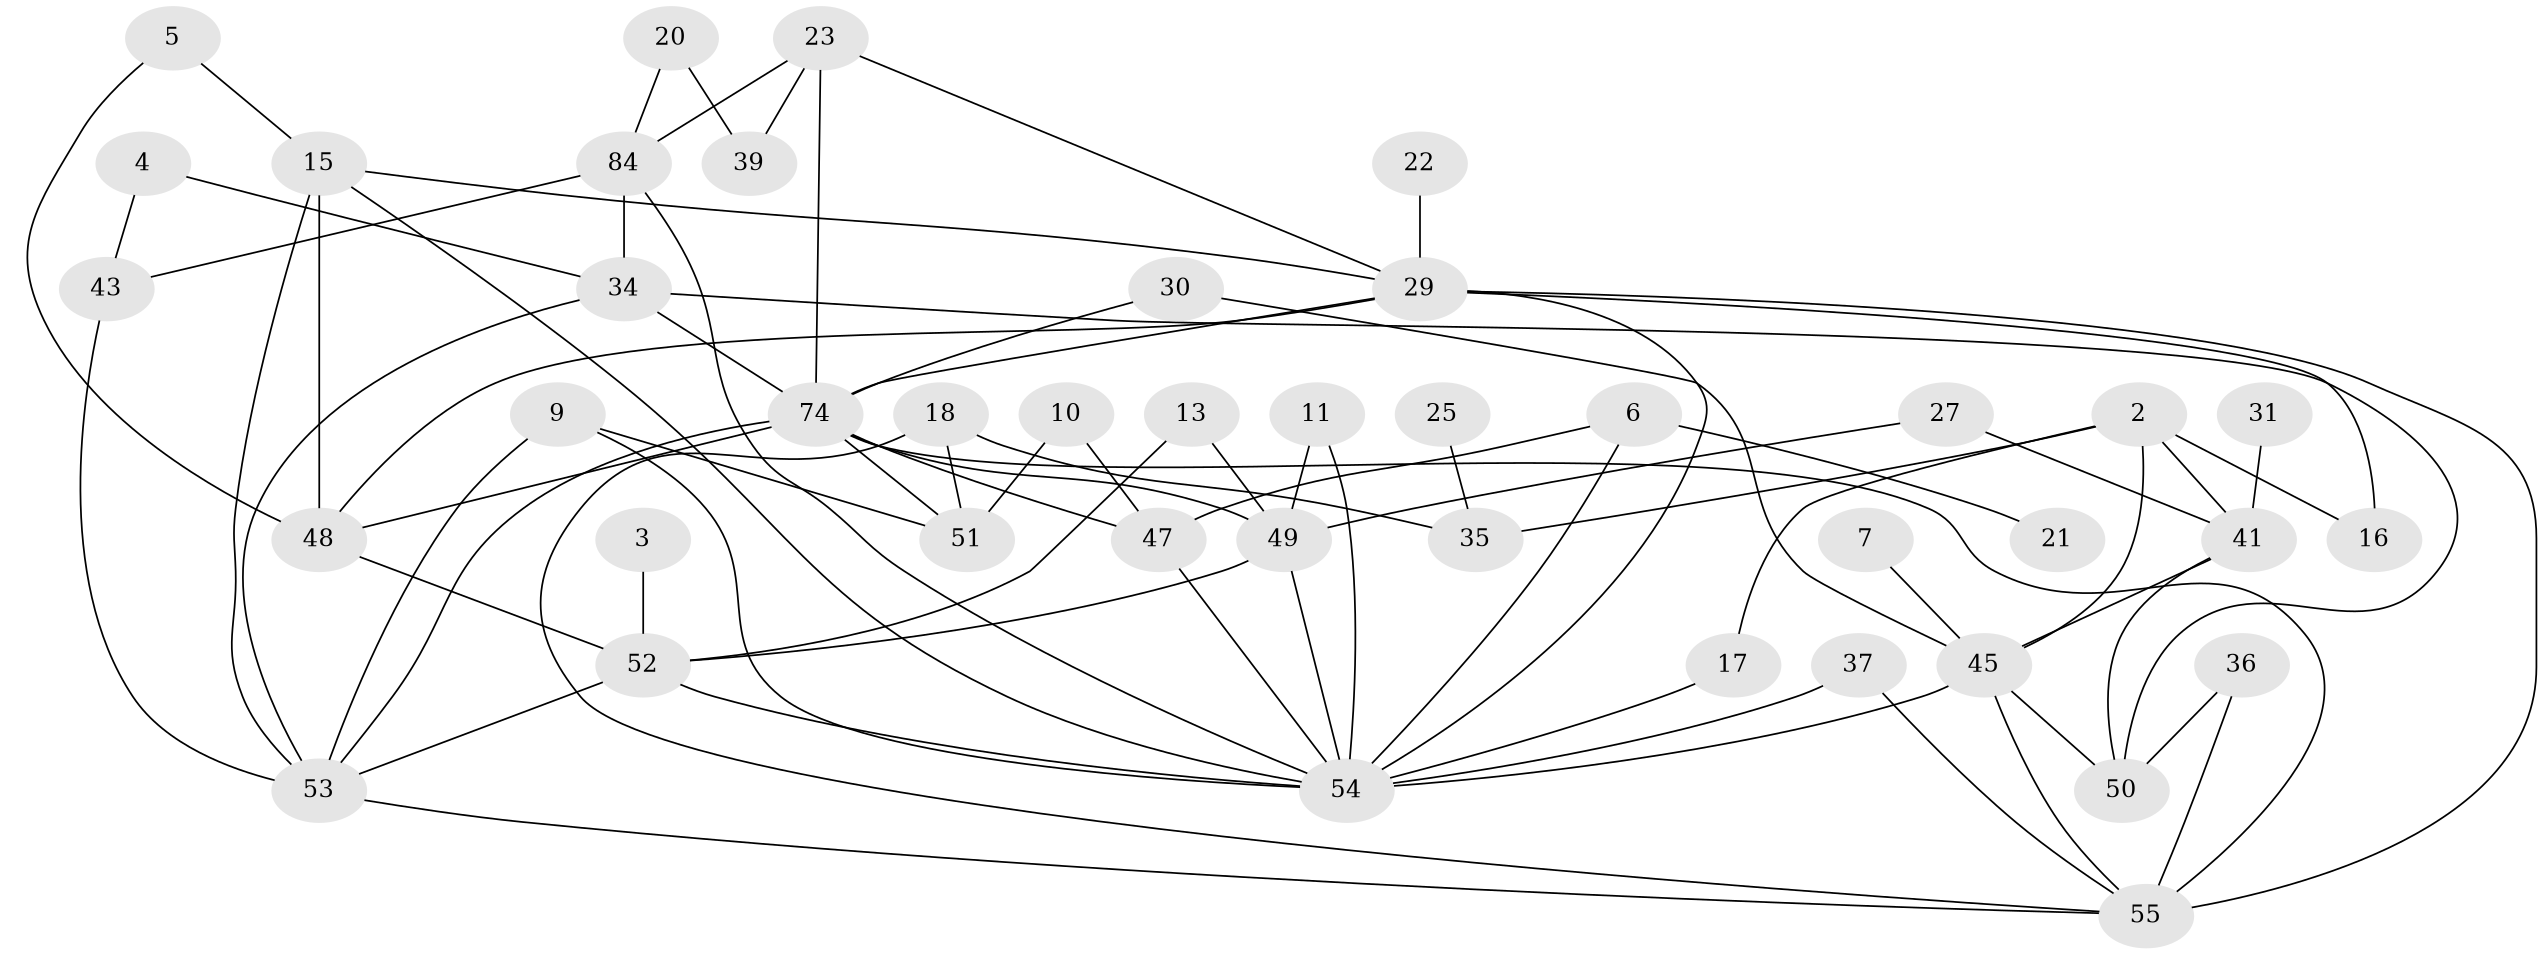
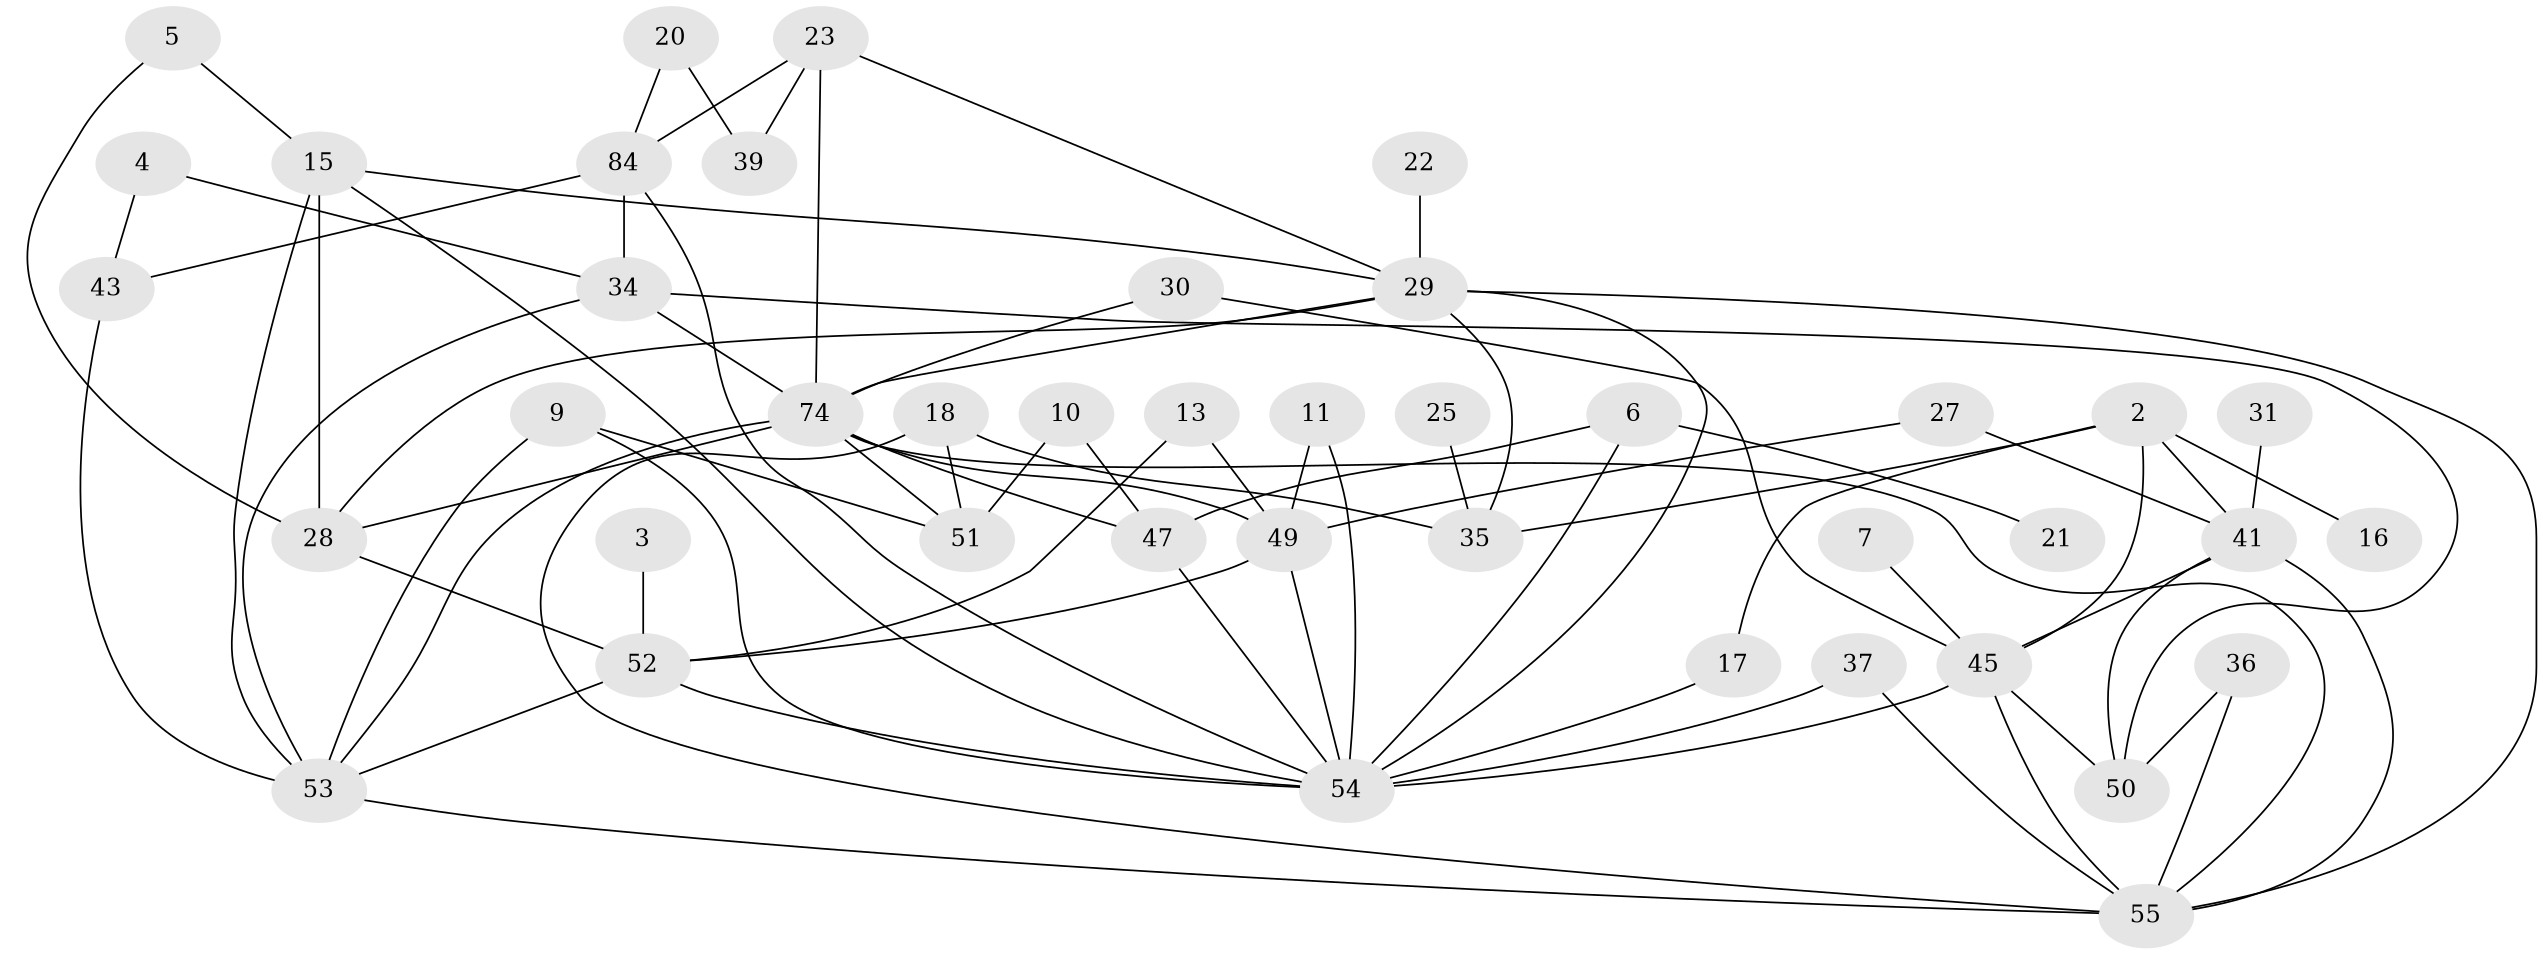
(1969, 323) -> (1510, 403)
(319, 540) -> (319, 540)
none -> (2387, 772)
